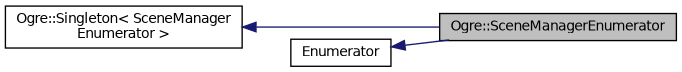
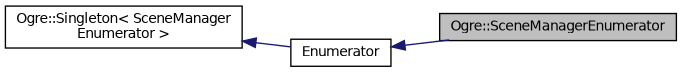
(348, 27) -> (273, 45)
